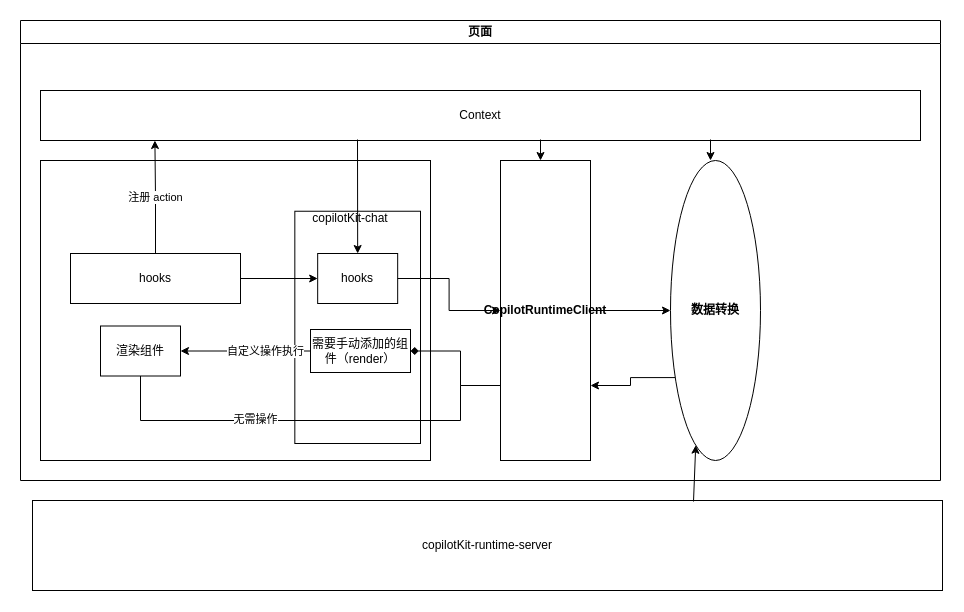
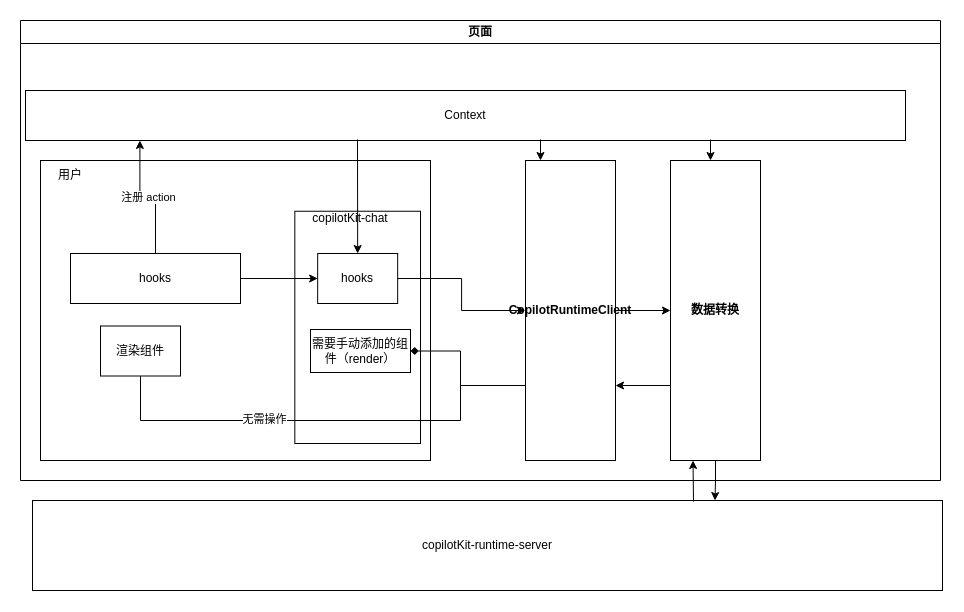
(481, 116) -> (466, 116)
none -> (71, 176)
(546, 311) -> (571, 311)
(716, 311) -> (716, 311)
(250, 351) -> none
none -> (716, 477)
